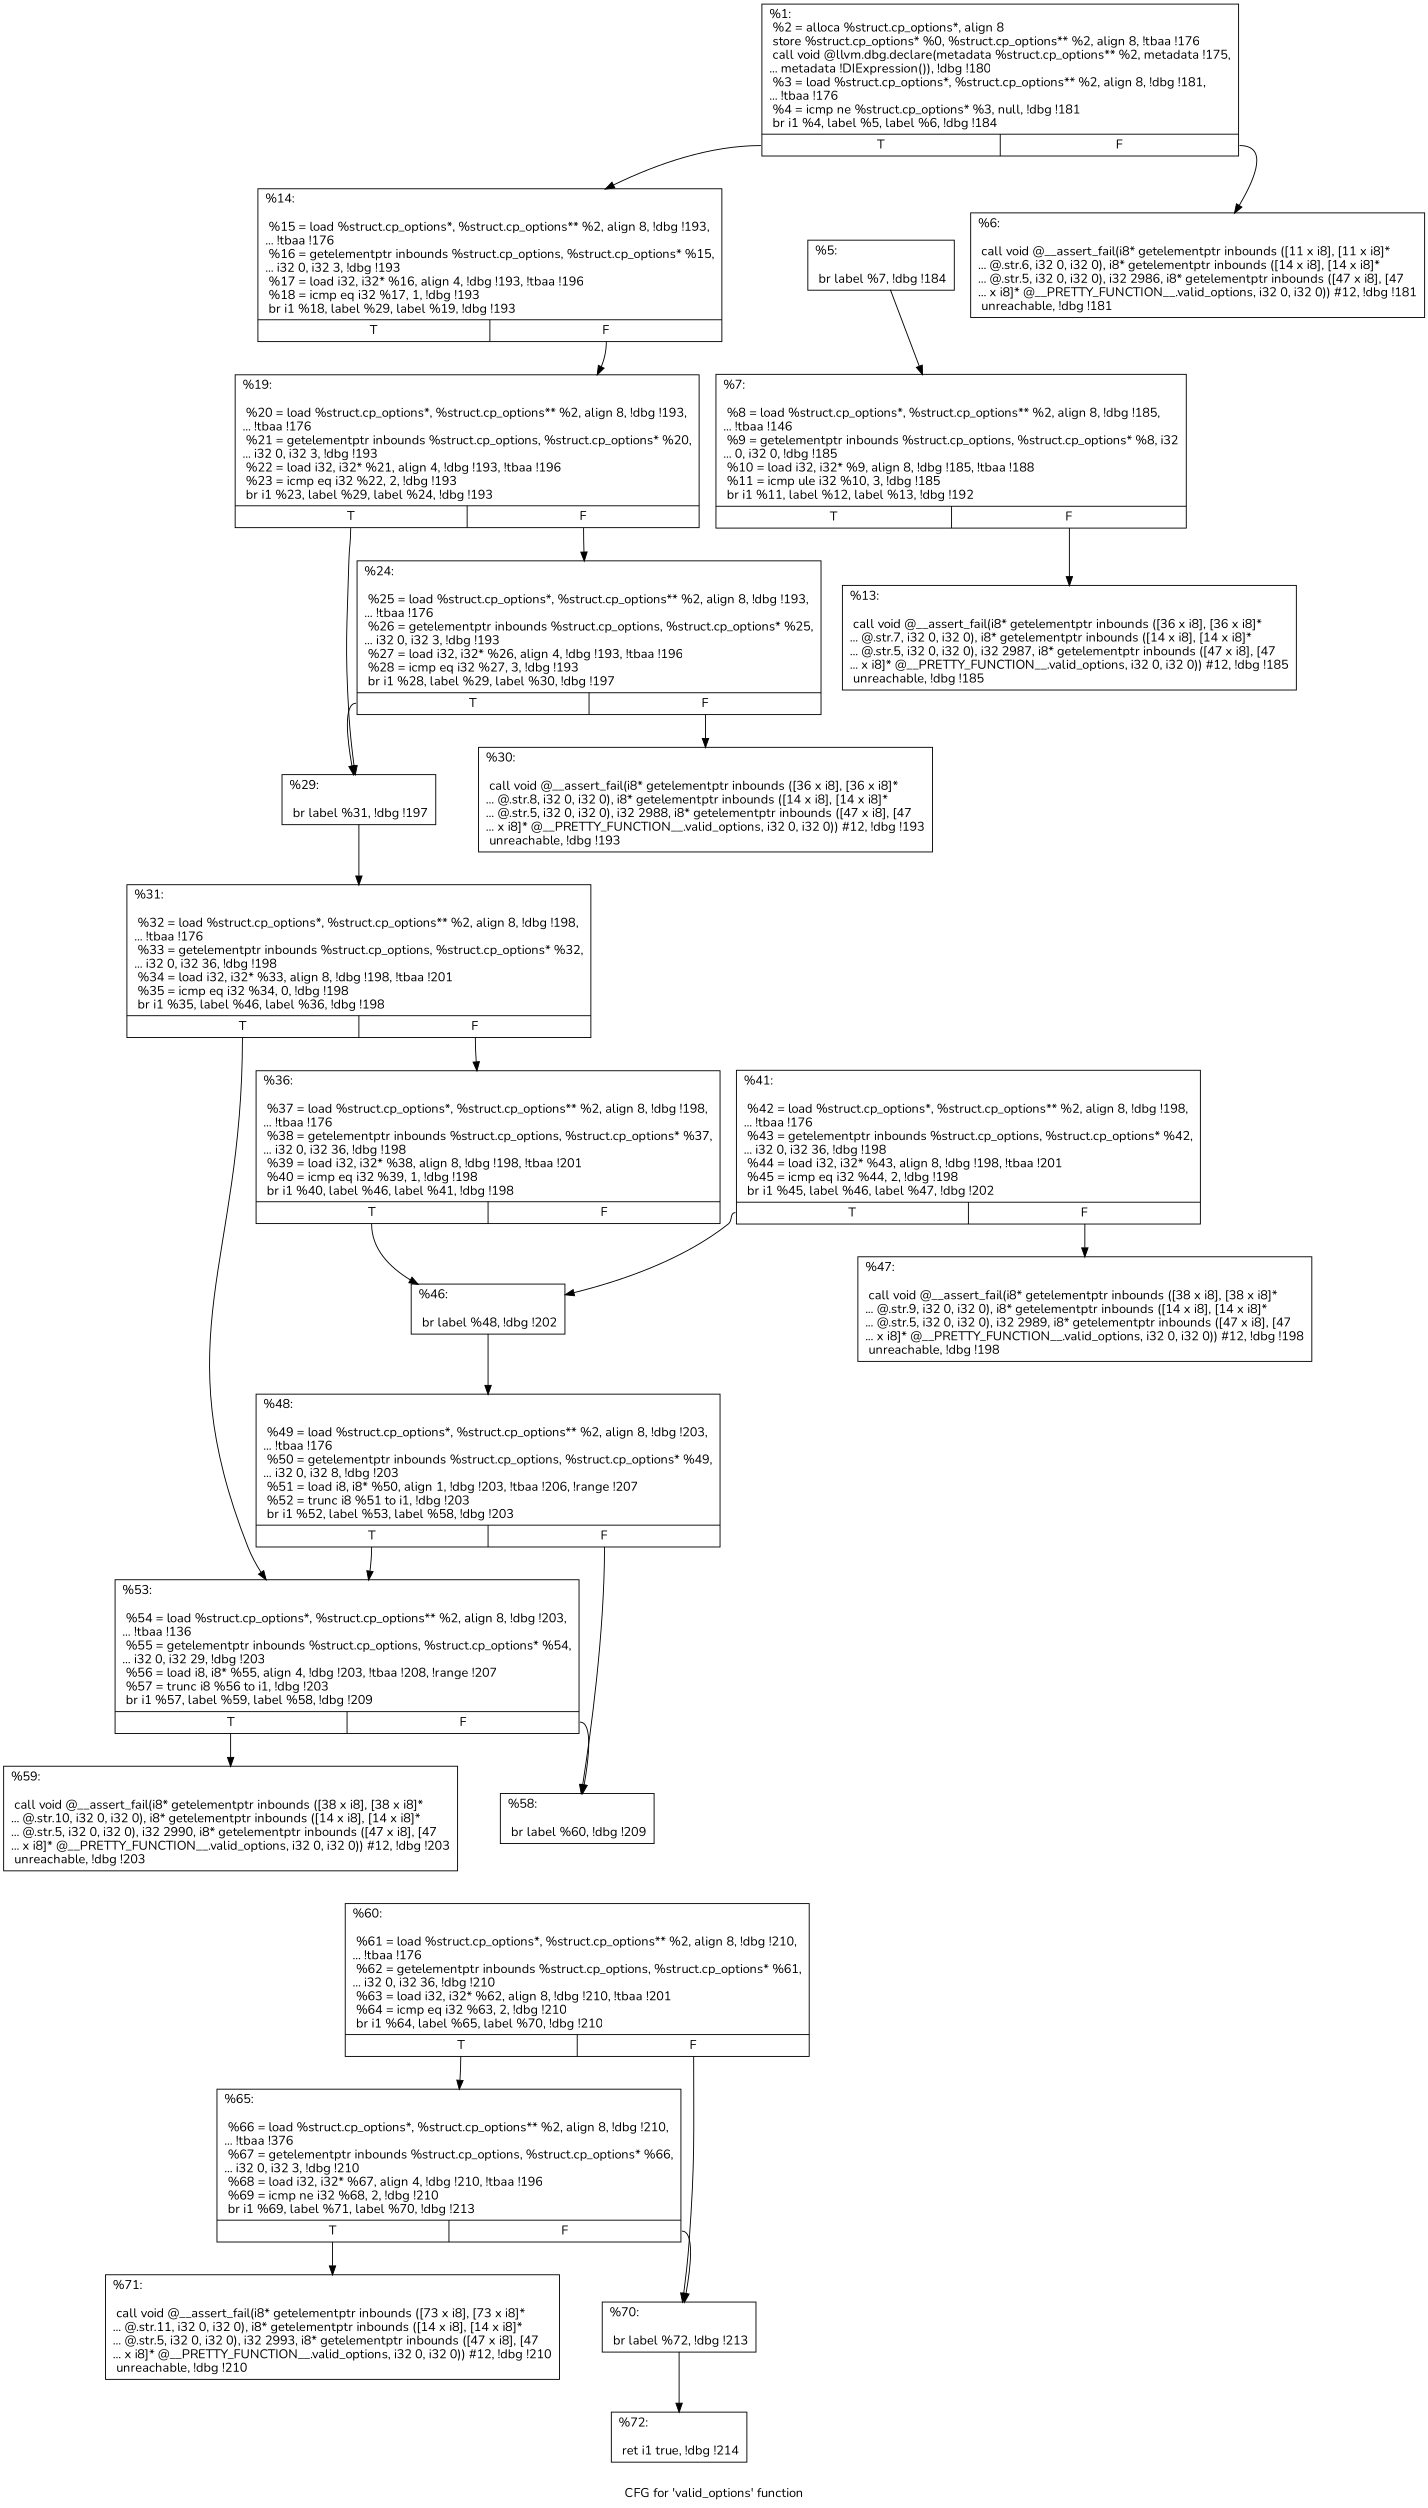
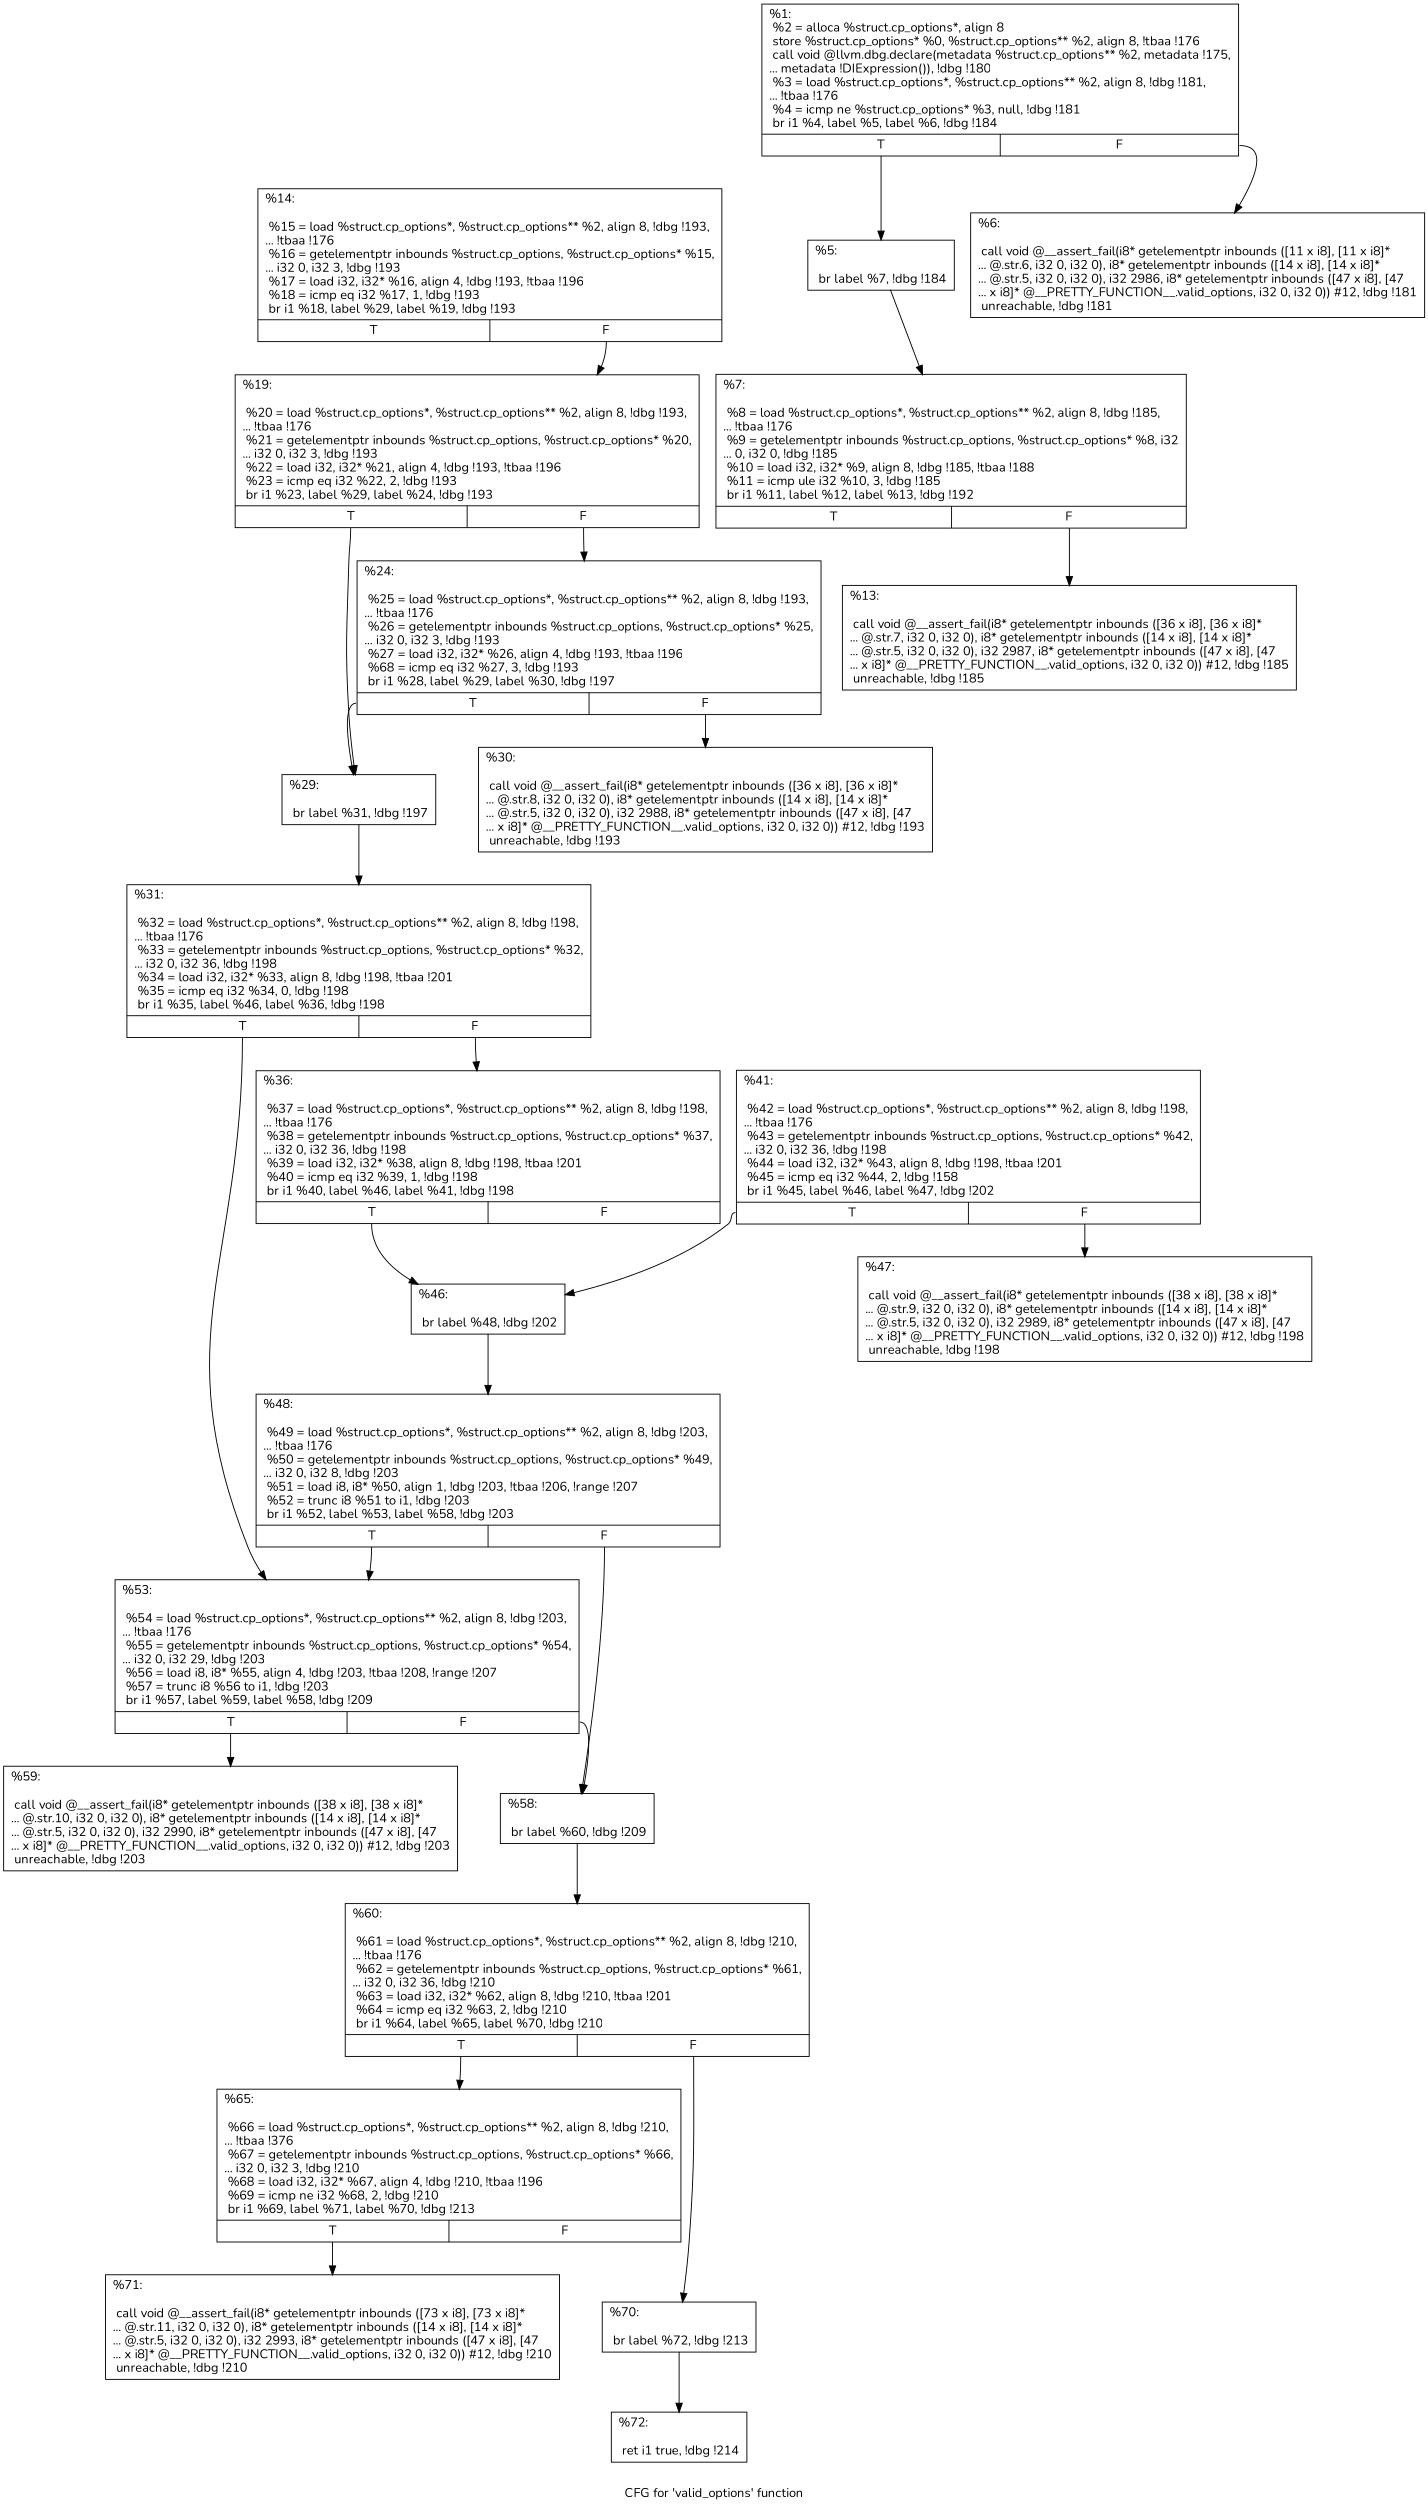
(685, 157) -> (881, 193)
(758, 427) -> (758, 427)
(472, 668) -> (472, 668)
(851, 1177) -> (851, 1177)
(157, 1632) -> (157, 1632)
none -> (577, 1869)
(690, 2261) -> none
